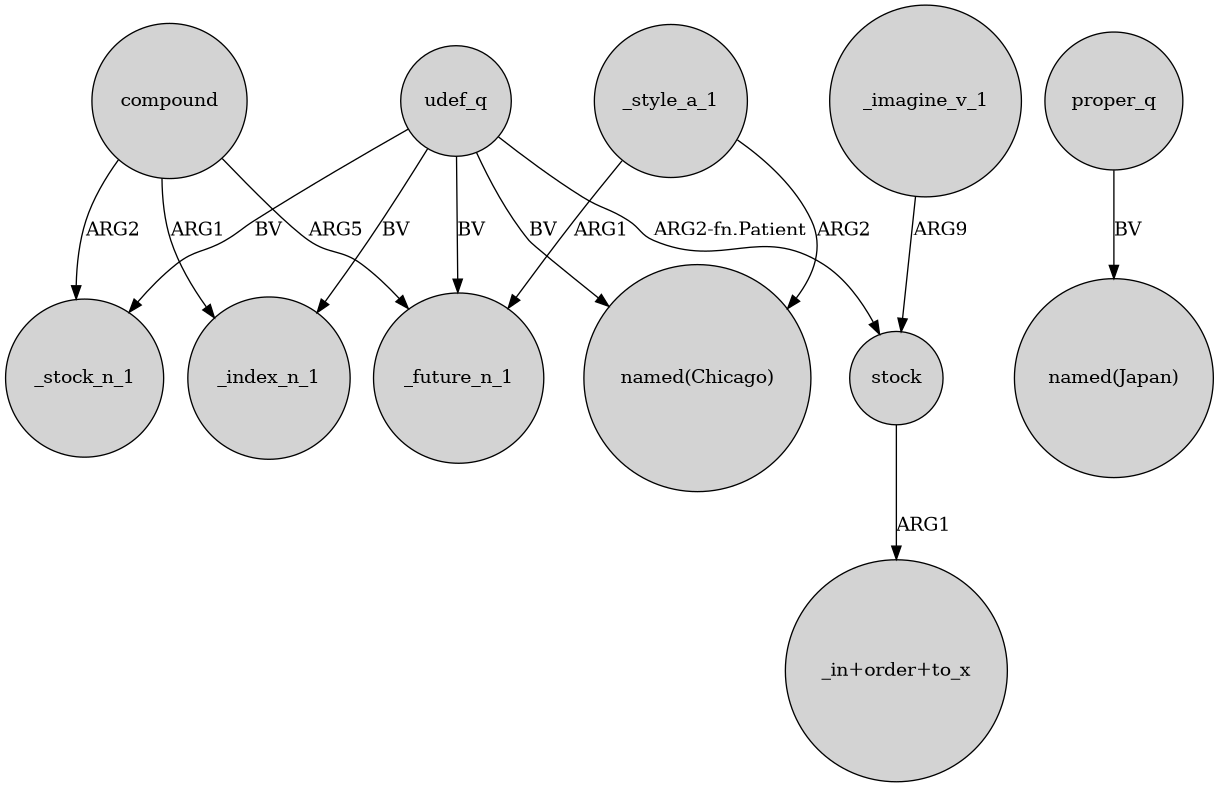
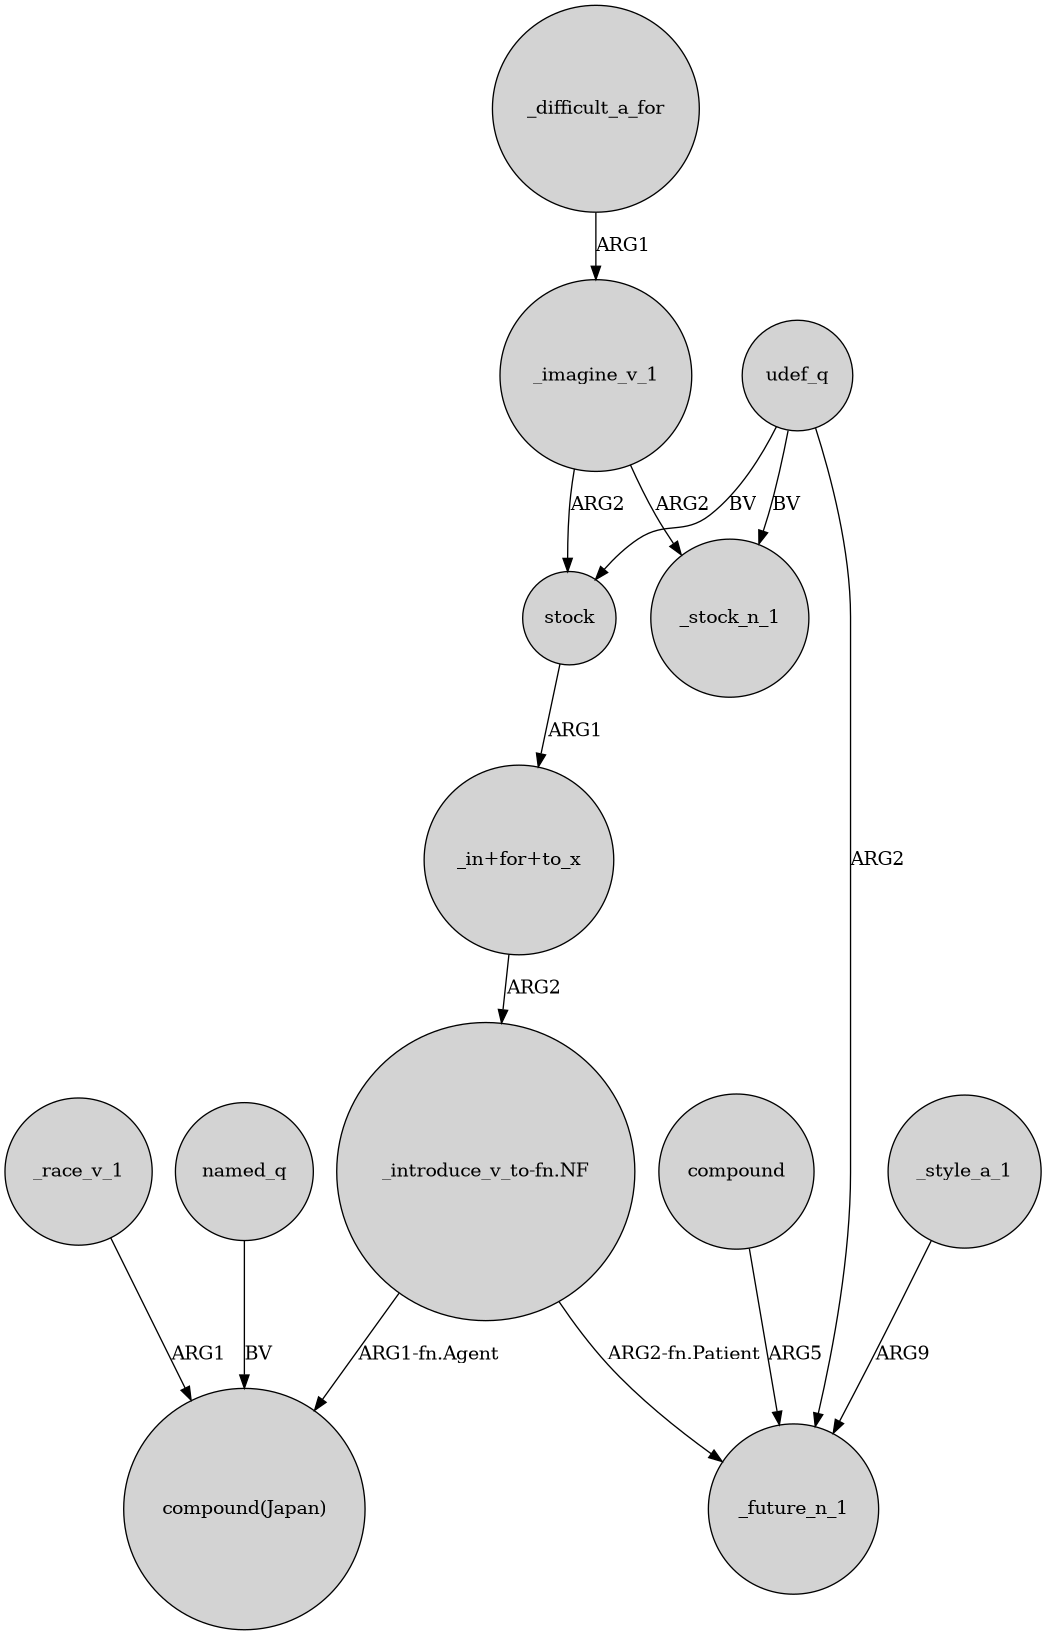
(1114, 101) -> (244, 1172)
none -> (596, 109)
(86, 219) -> (650, 505)
(471, 231) -> (878, 860)
(601, 231) -> (903, 1355)
(730, 231) -> (742, 505)
(941, 231) -> (598, 505)
(269, 378) -> none
(697, 378) -> none
(1114, 378) -> (244, 1509)
(896, 671) -> (519, 860)
none -> (79, 1172)
none -> (486, 1172)
